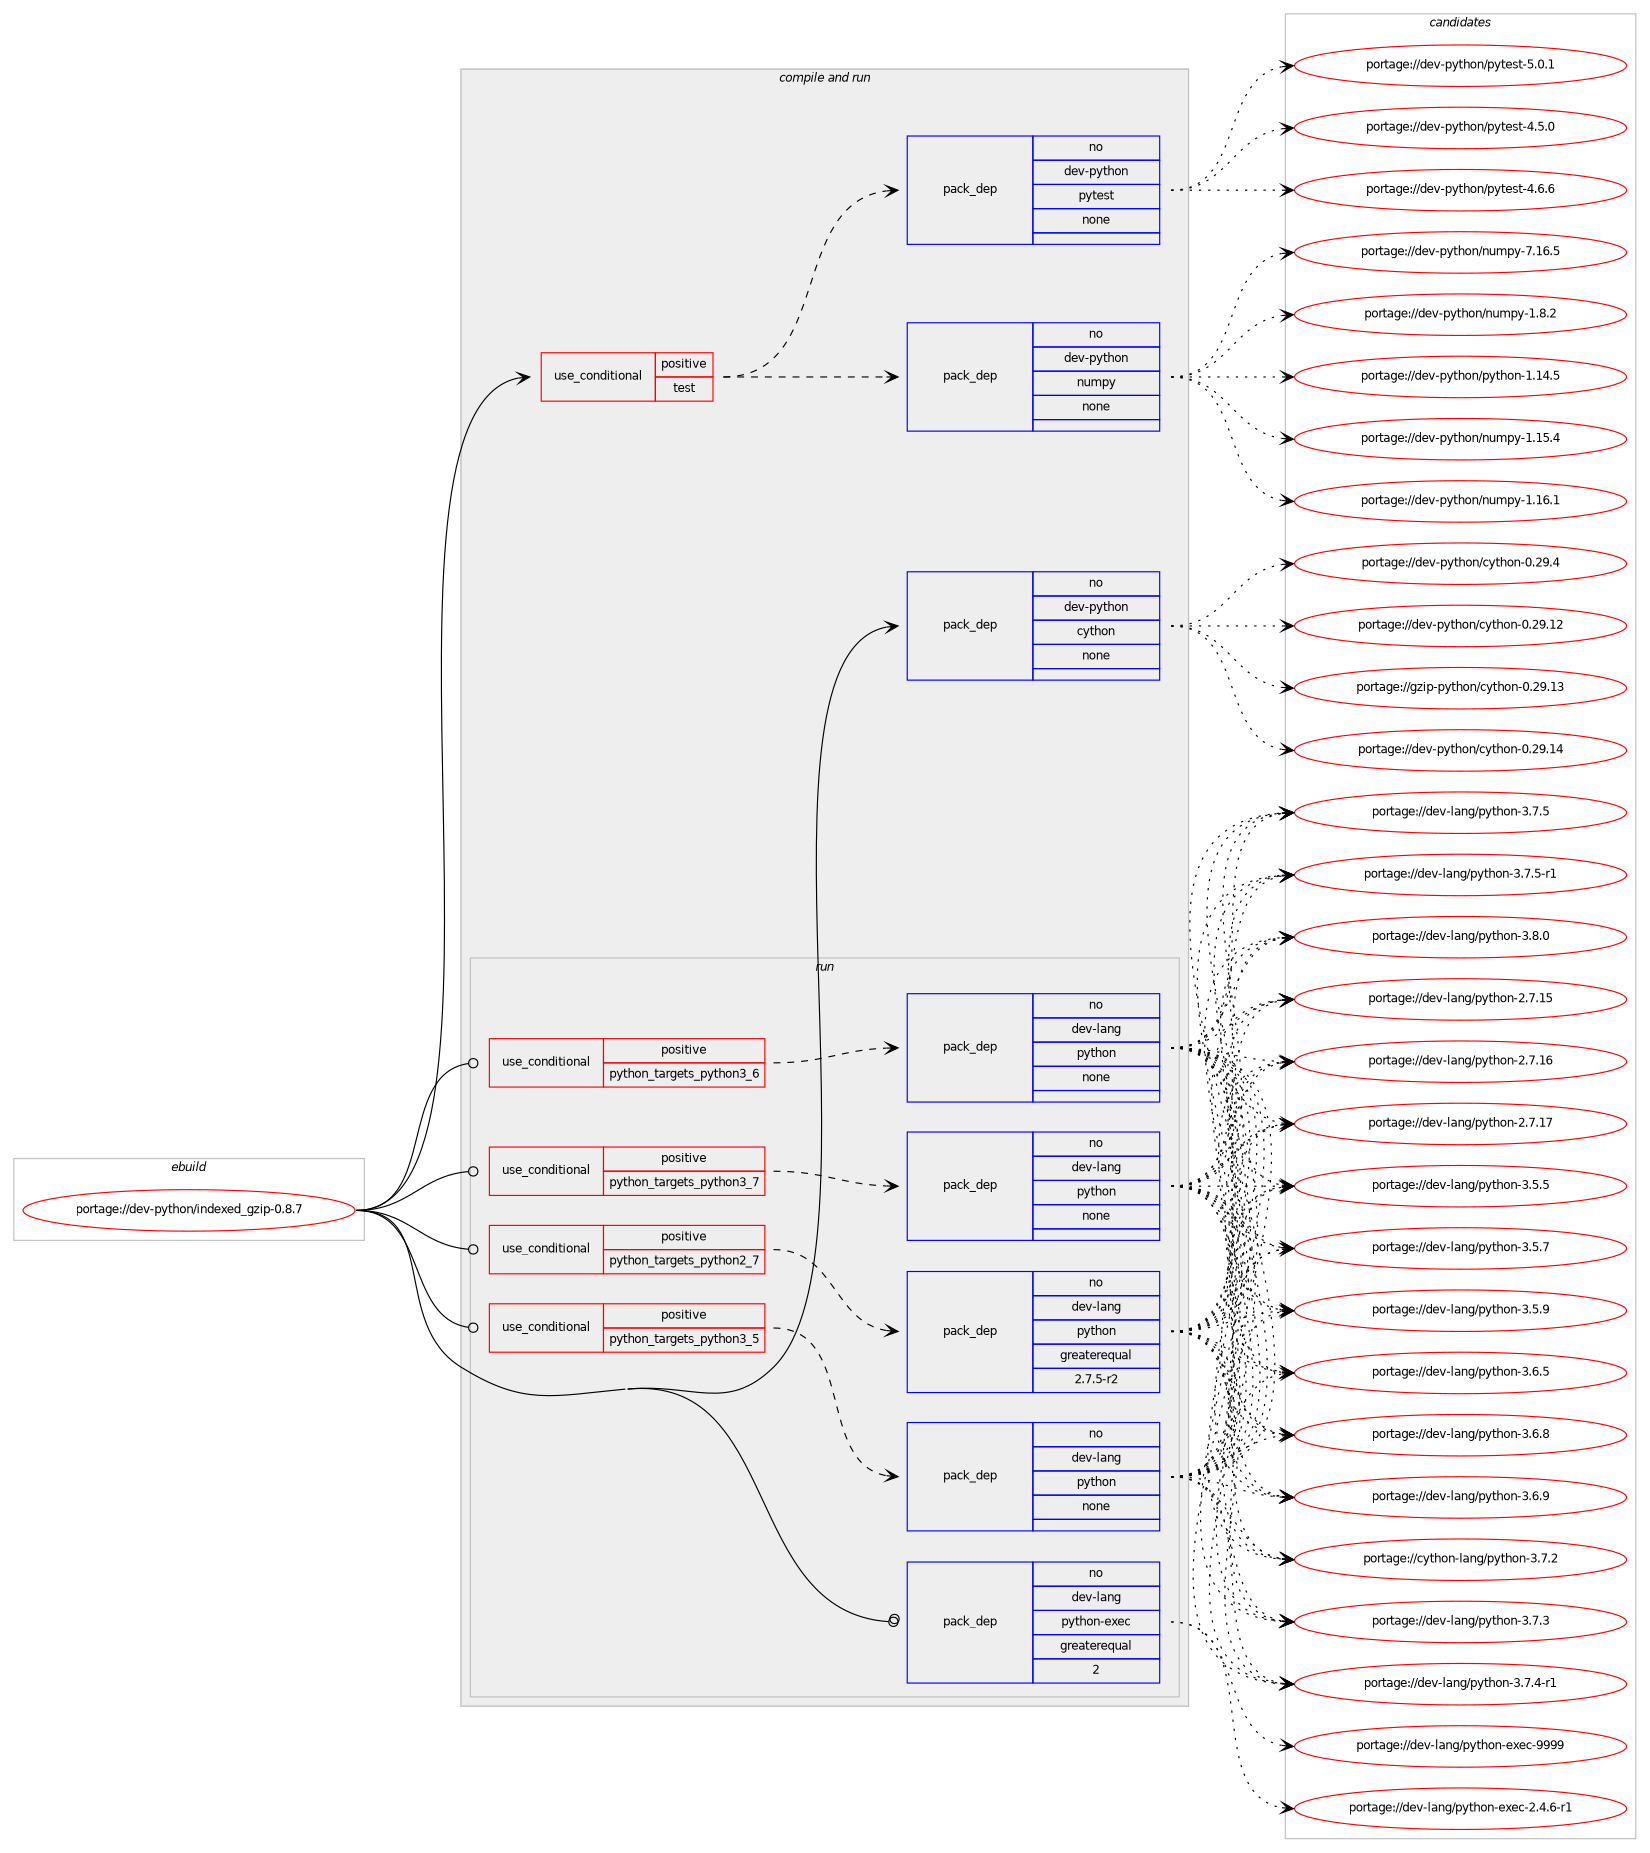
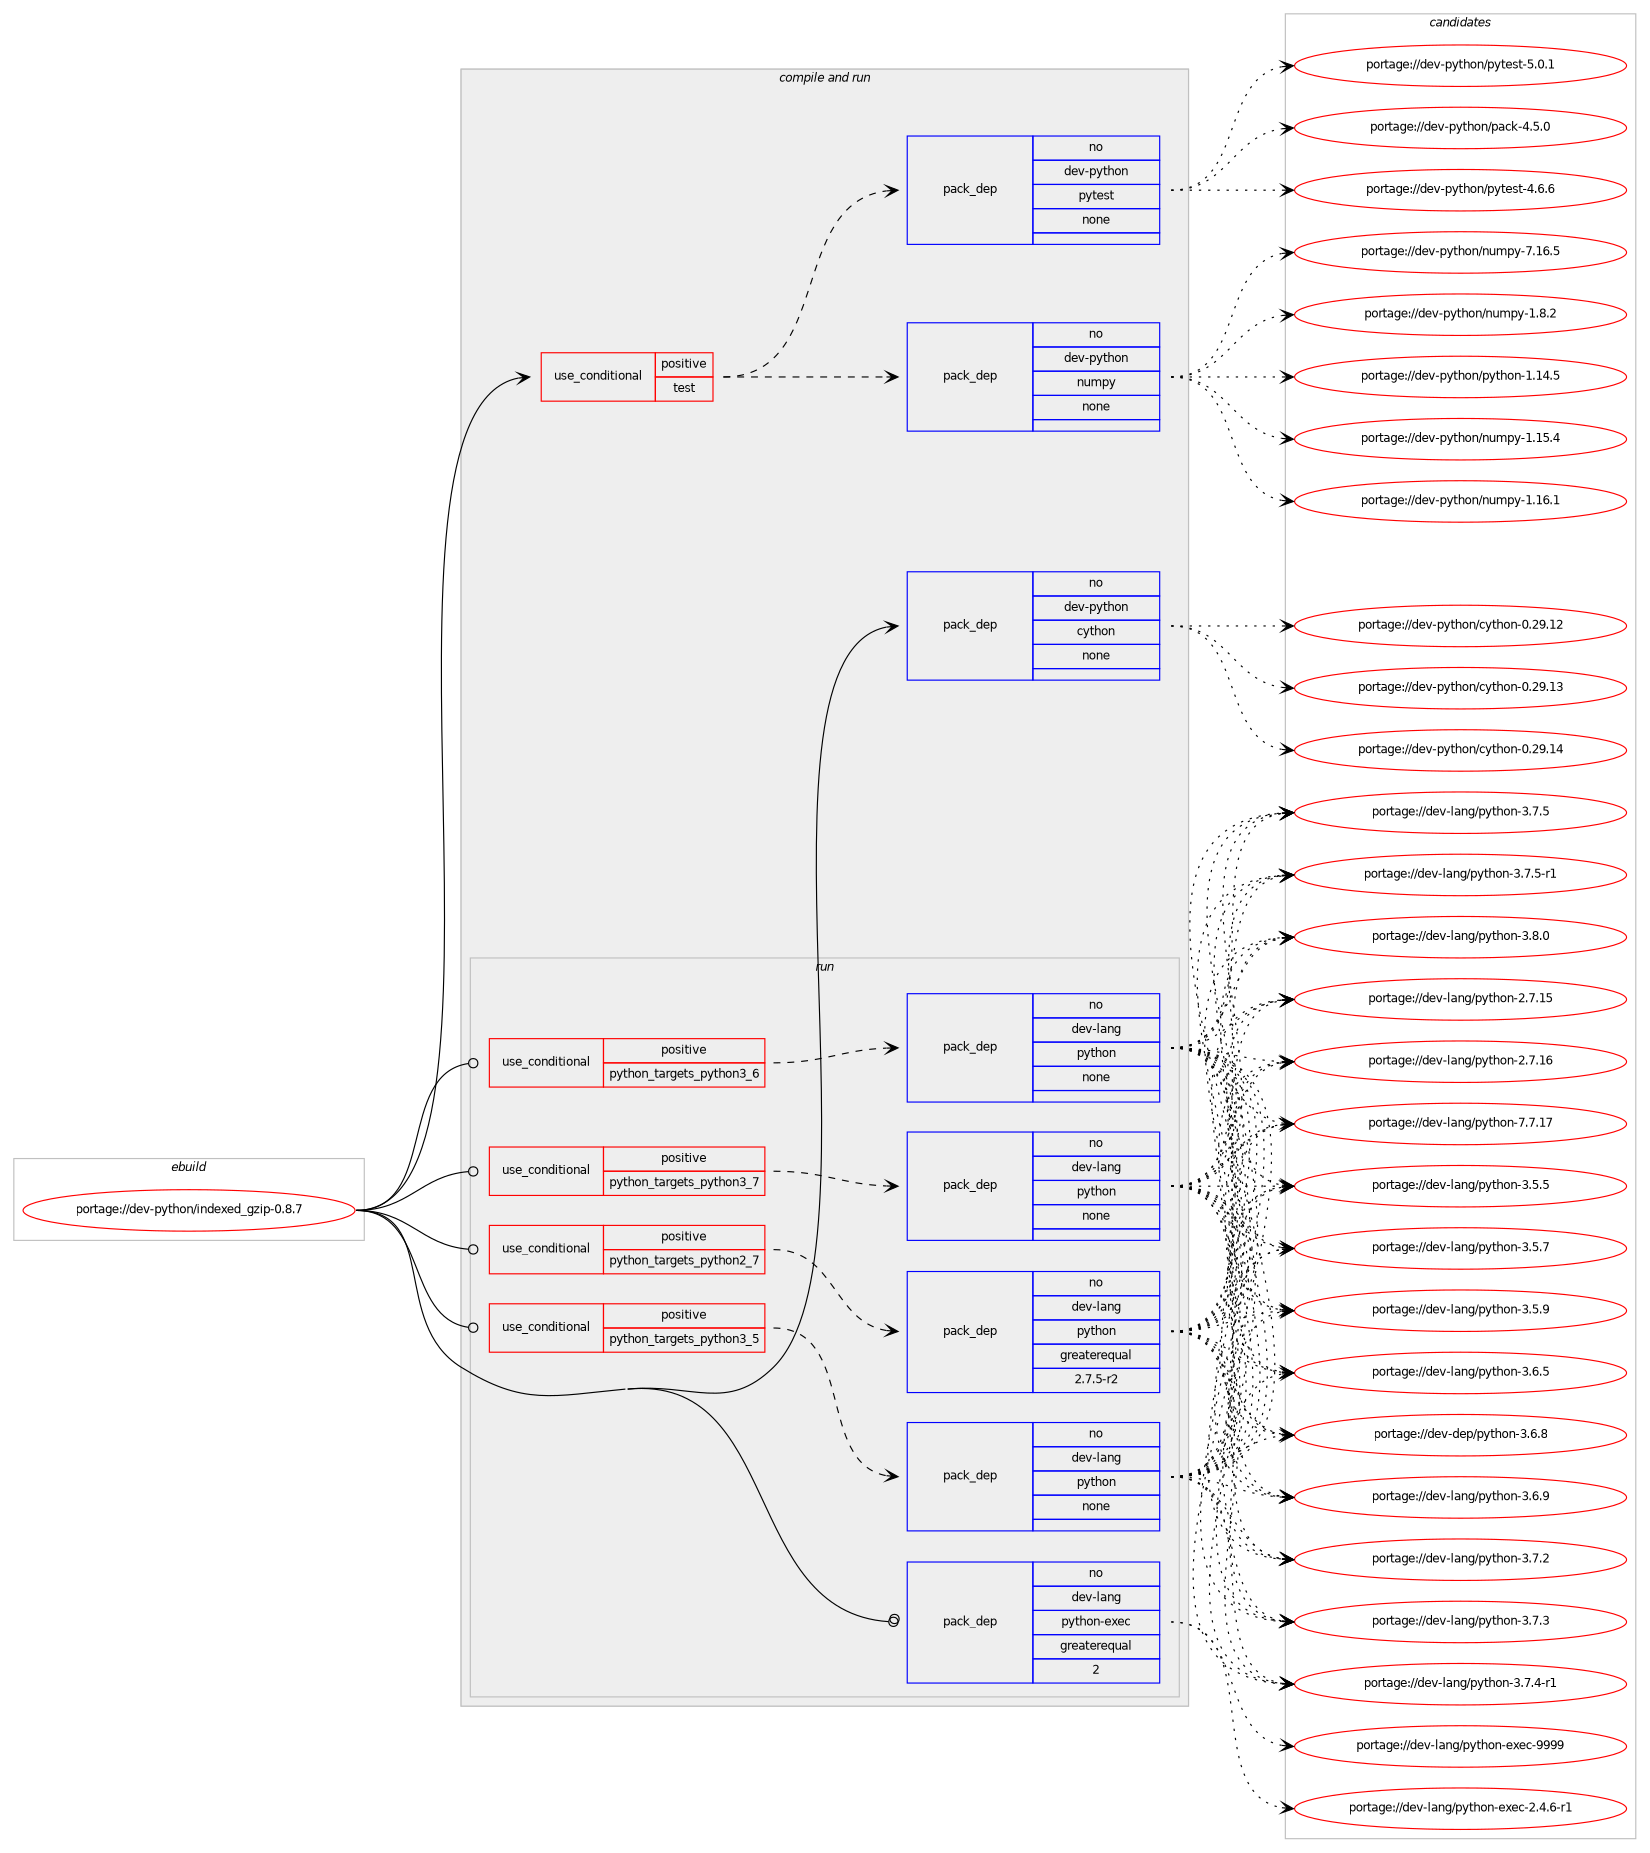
(1461, 128) -> (1461, 128)
(1461, 564) -> none
(1461, 688) -> (1461, 688)
(1461, 1124) -> (1461, 1124)
(1461, 1435) -> (1461, 1435)
(1461, 1560) -> (1461, 1560)
